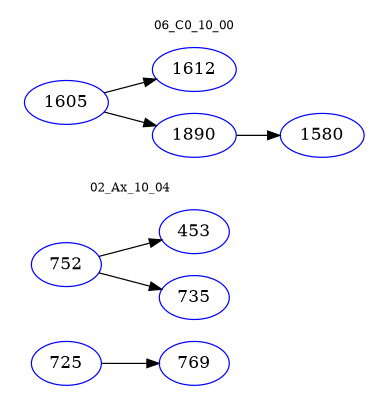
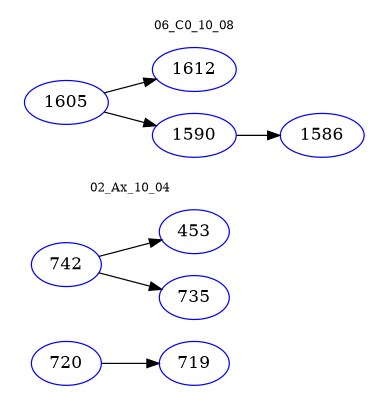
(194, 26) -> (194, 26)
(194, 135) -> (194, 135)
(322, 135) -> (322, 135)
(66, 265) -> (66, 265)
(66, 363) -> (66, 363)
(194, 363) -> (194, 363)
